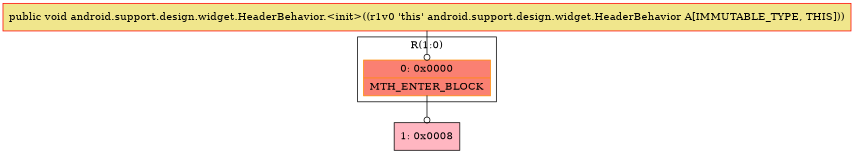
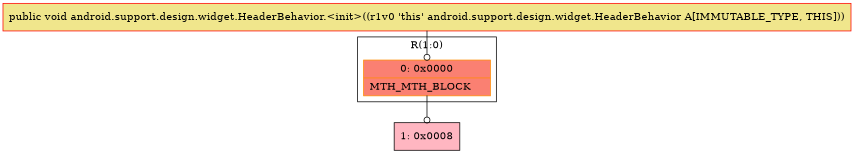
(427, 87) -> (420, 87)
